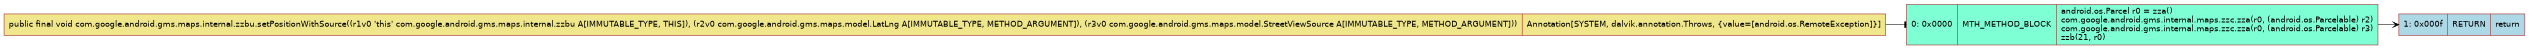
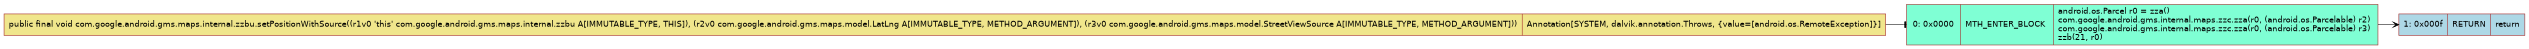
(2007, 24) -> (2006, 24)
